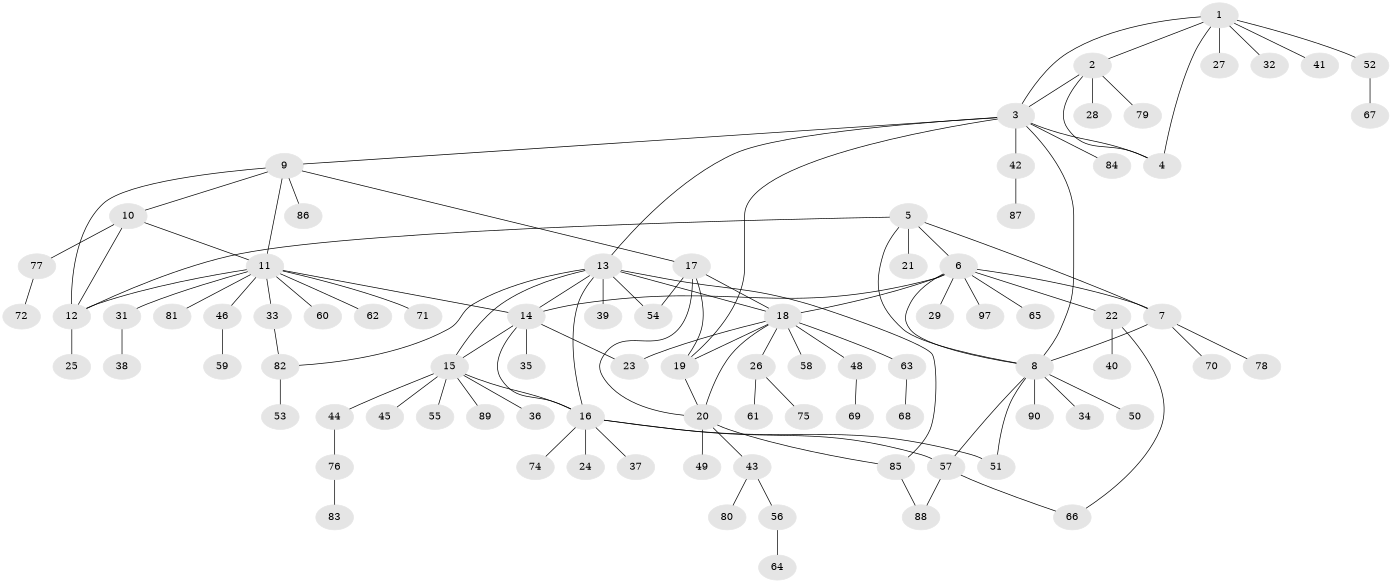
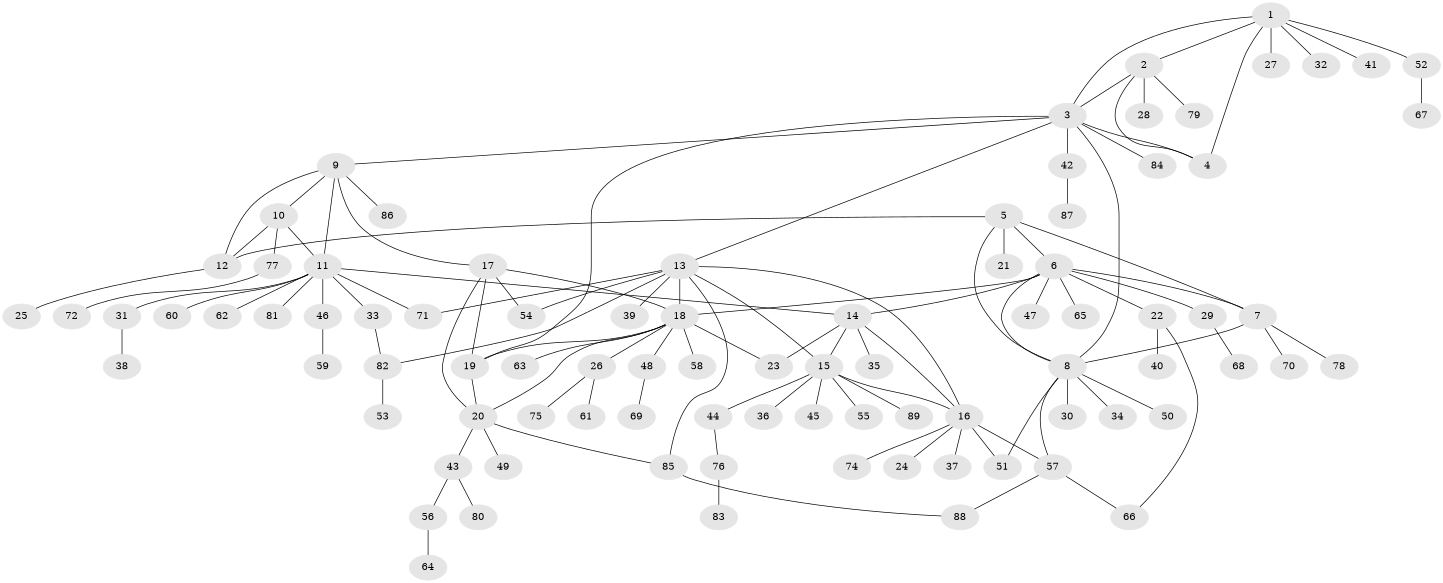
(165, 285) -> none
(565, 291) -> (546, 292)
(985, 317) -> (1030, 317)
(906, 392) -> (1223, 342)
(1035, 417) -> (1067, 417)
